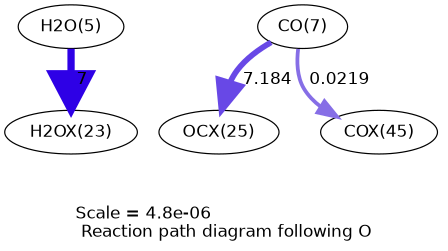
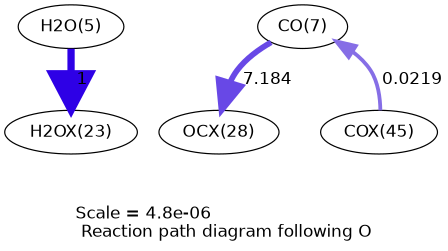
(80, 79) -> (80, 79)
(301, 81) -> (374, 77)
(219, 132) -> (219, 132)
